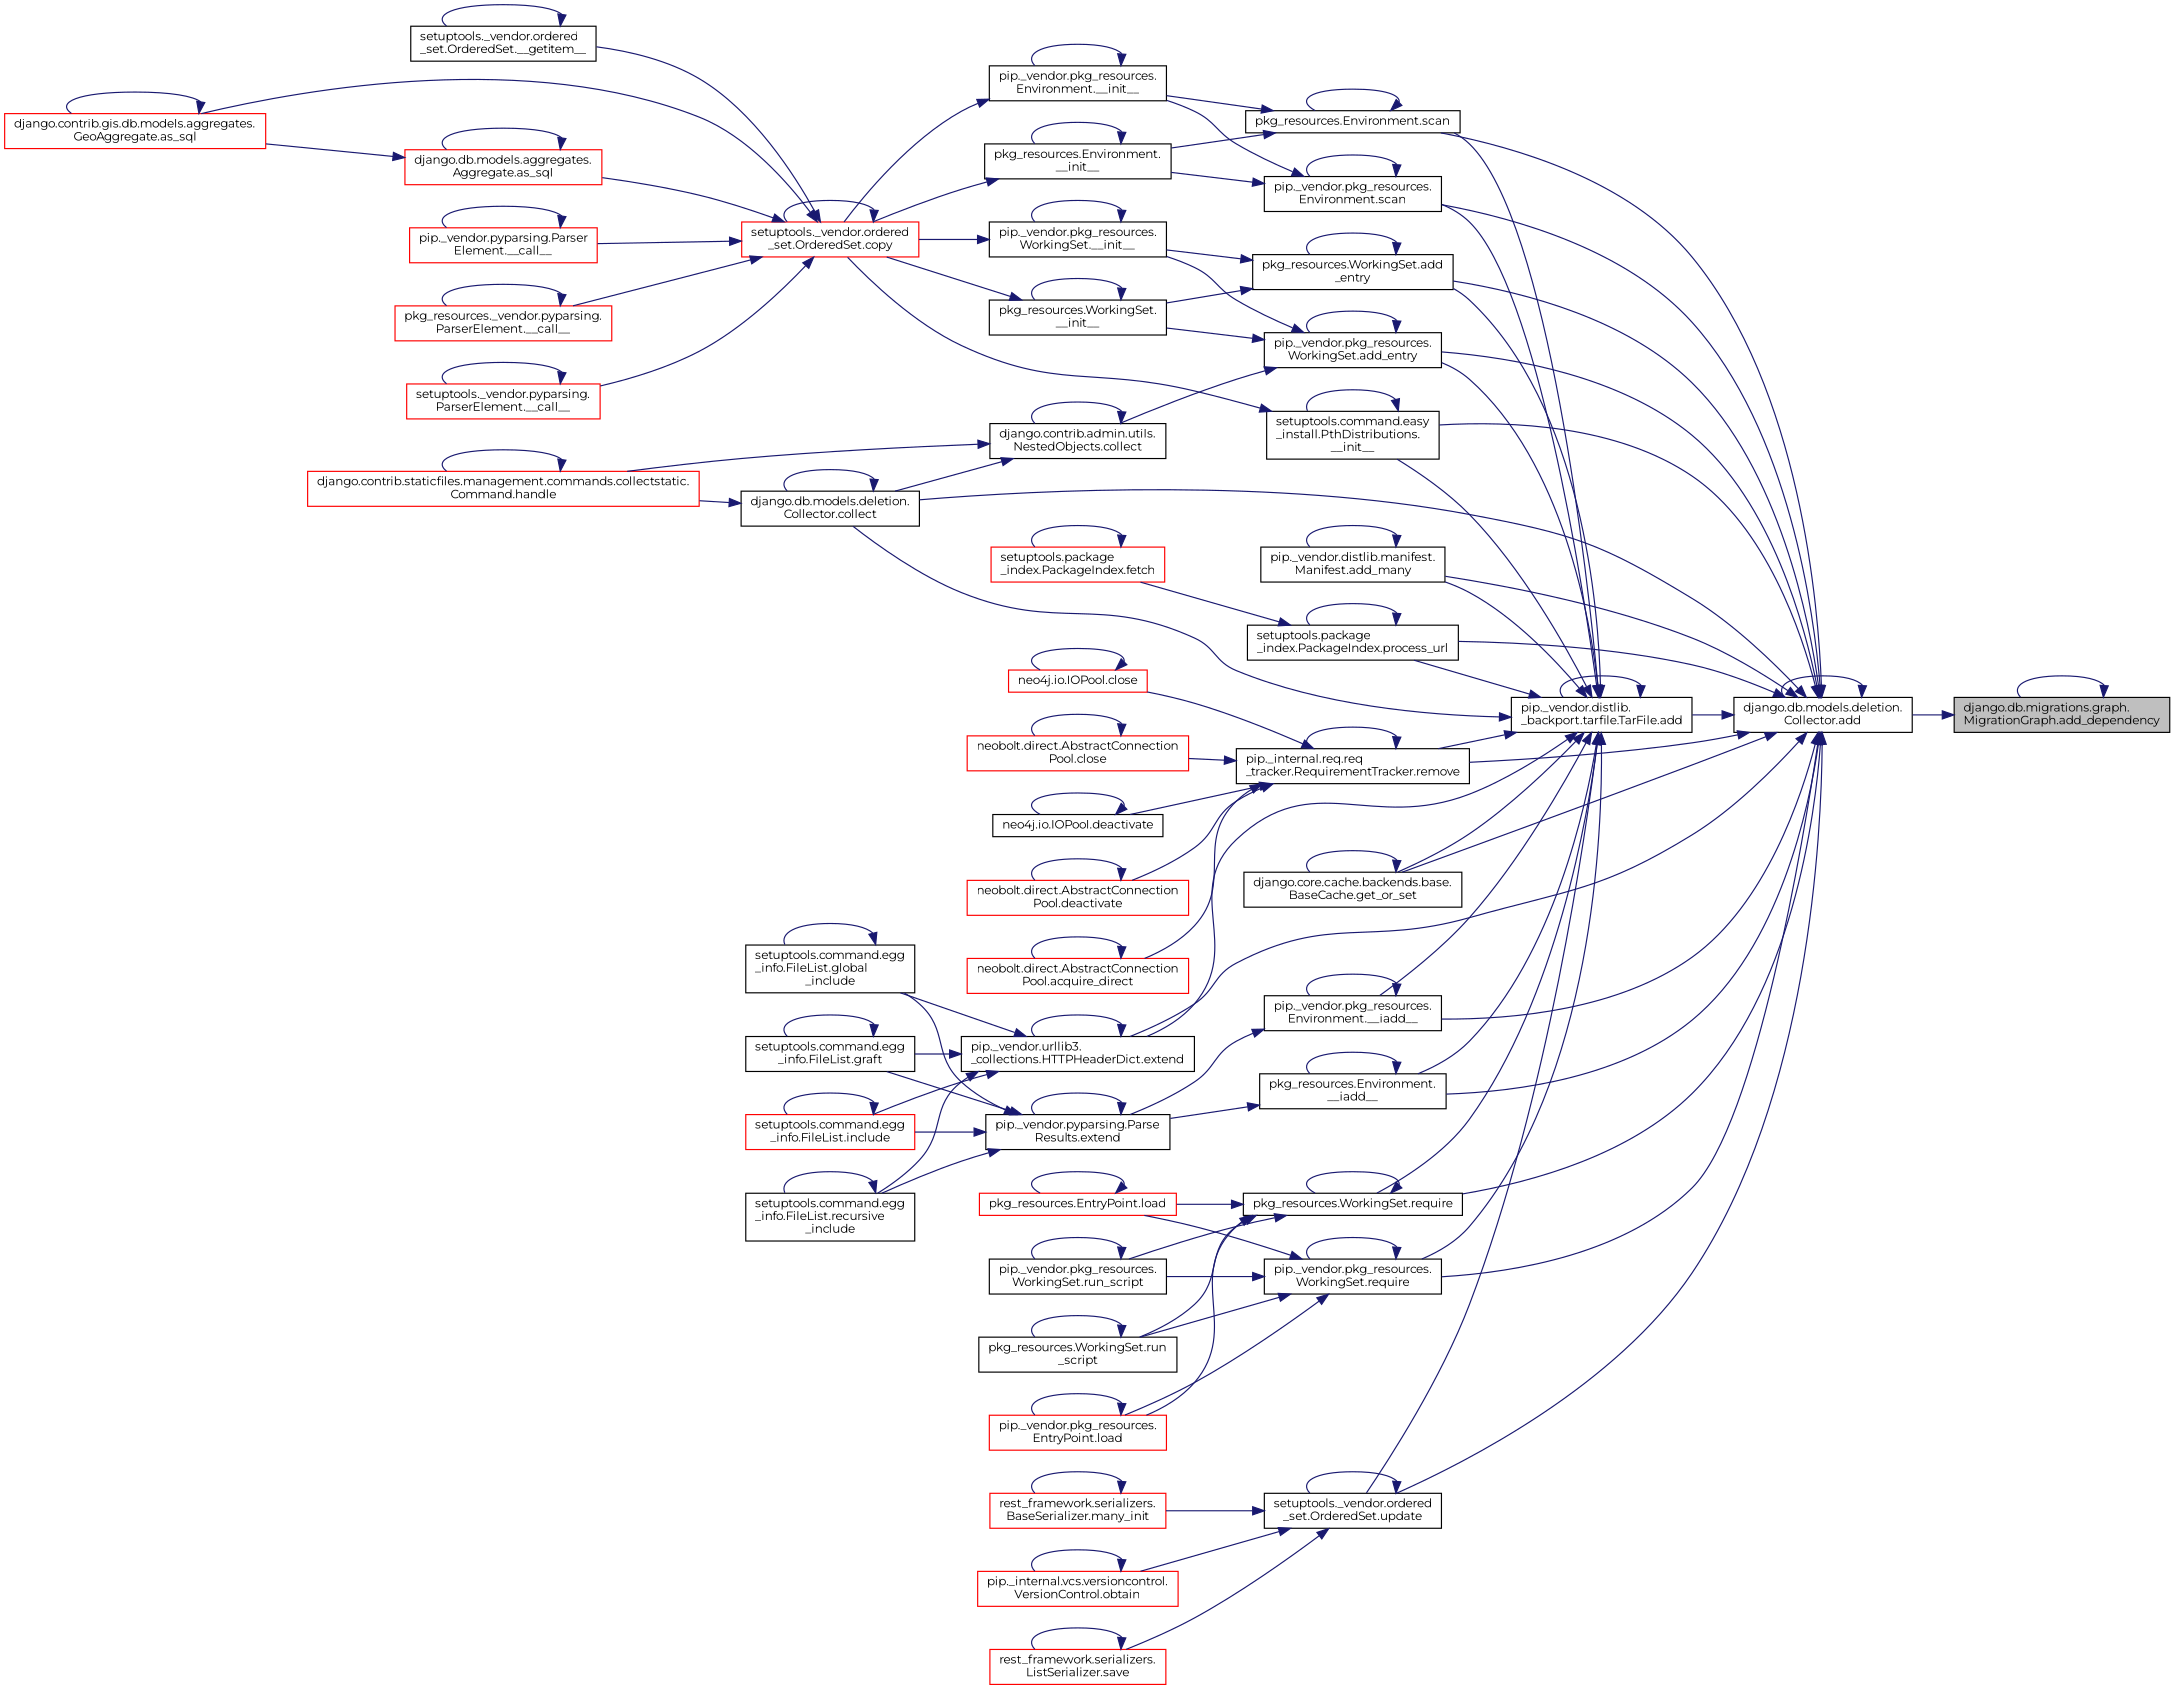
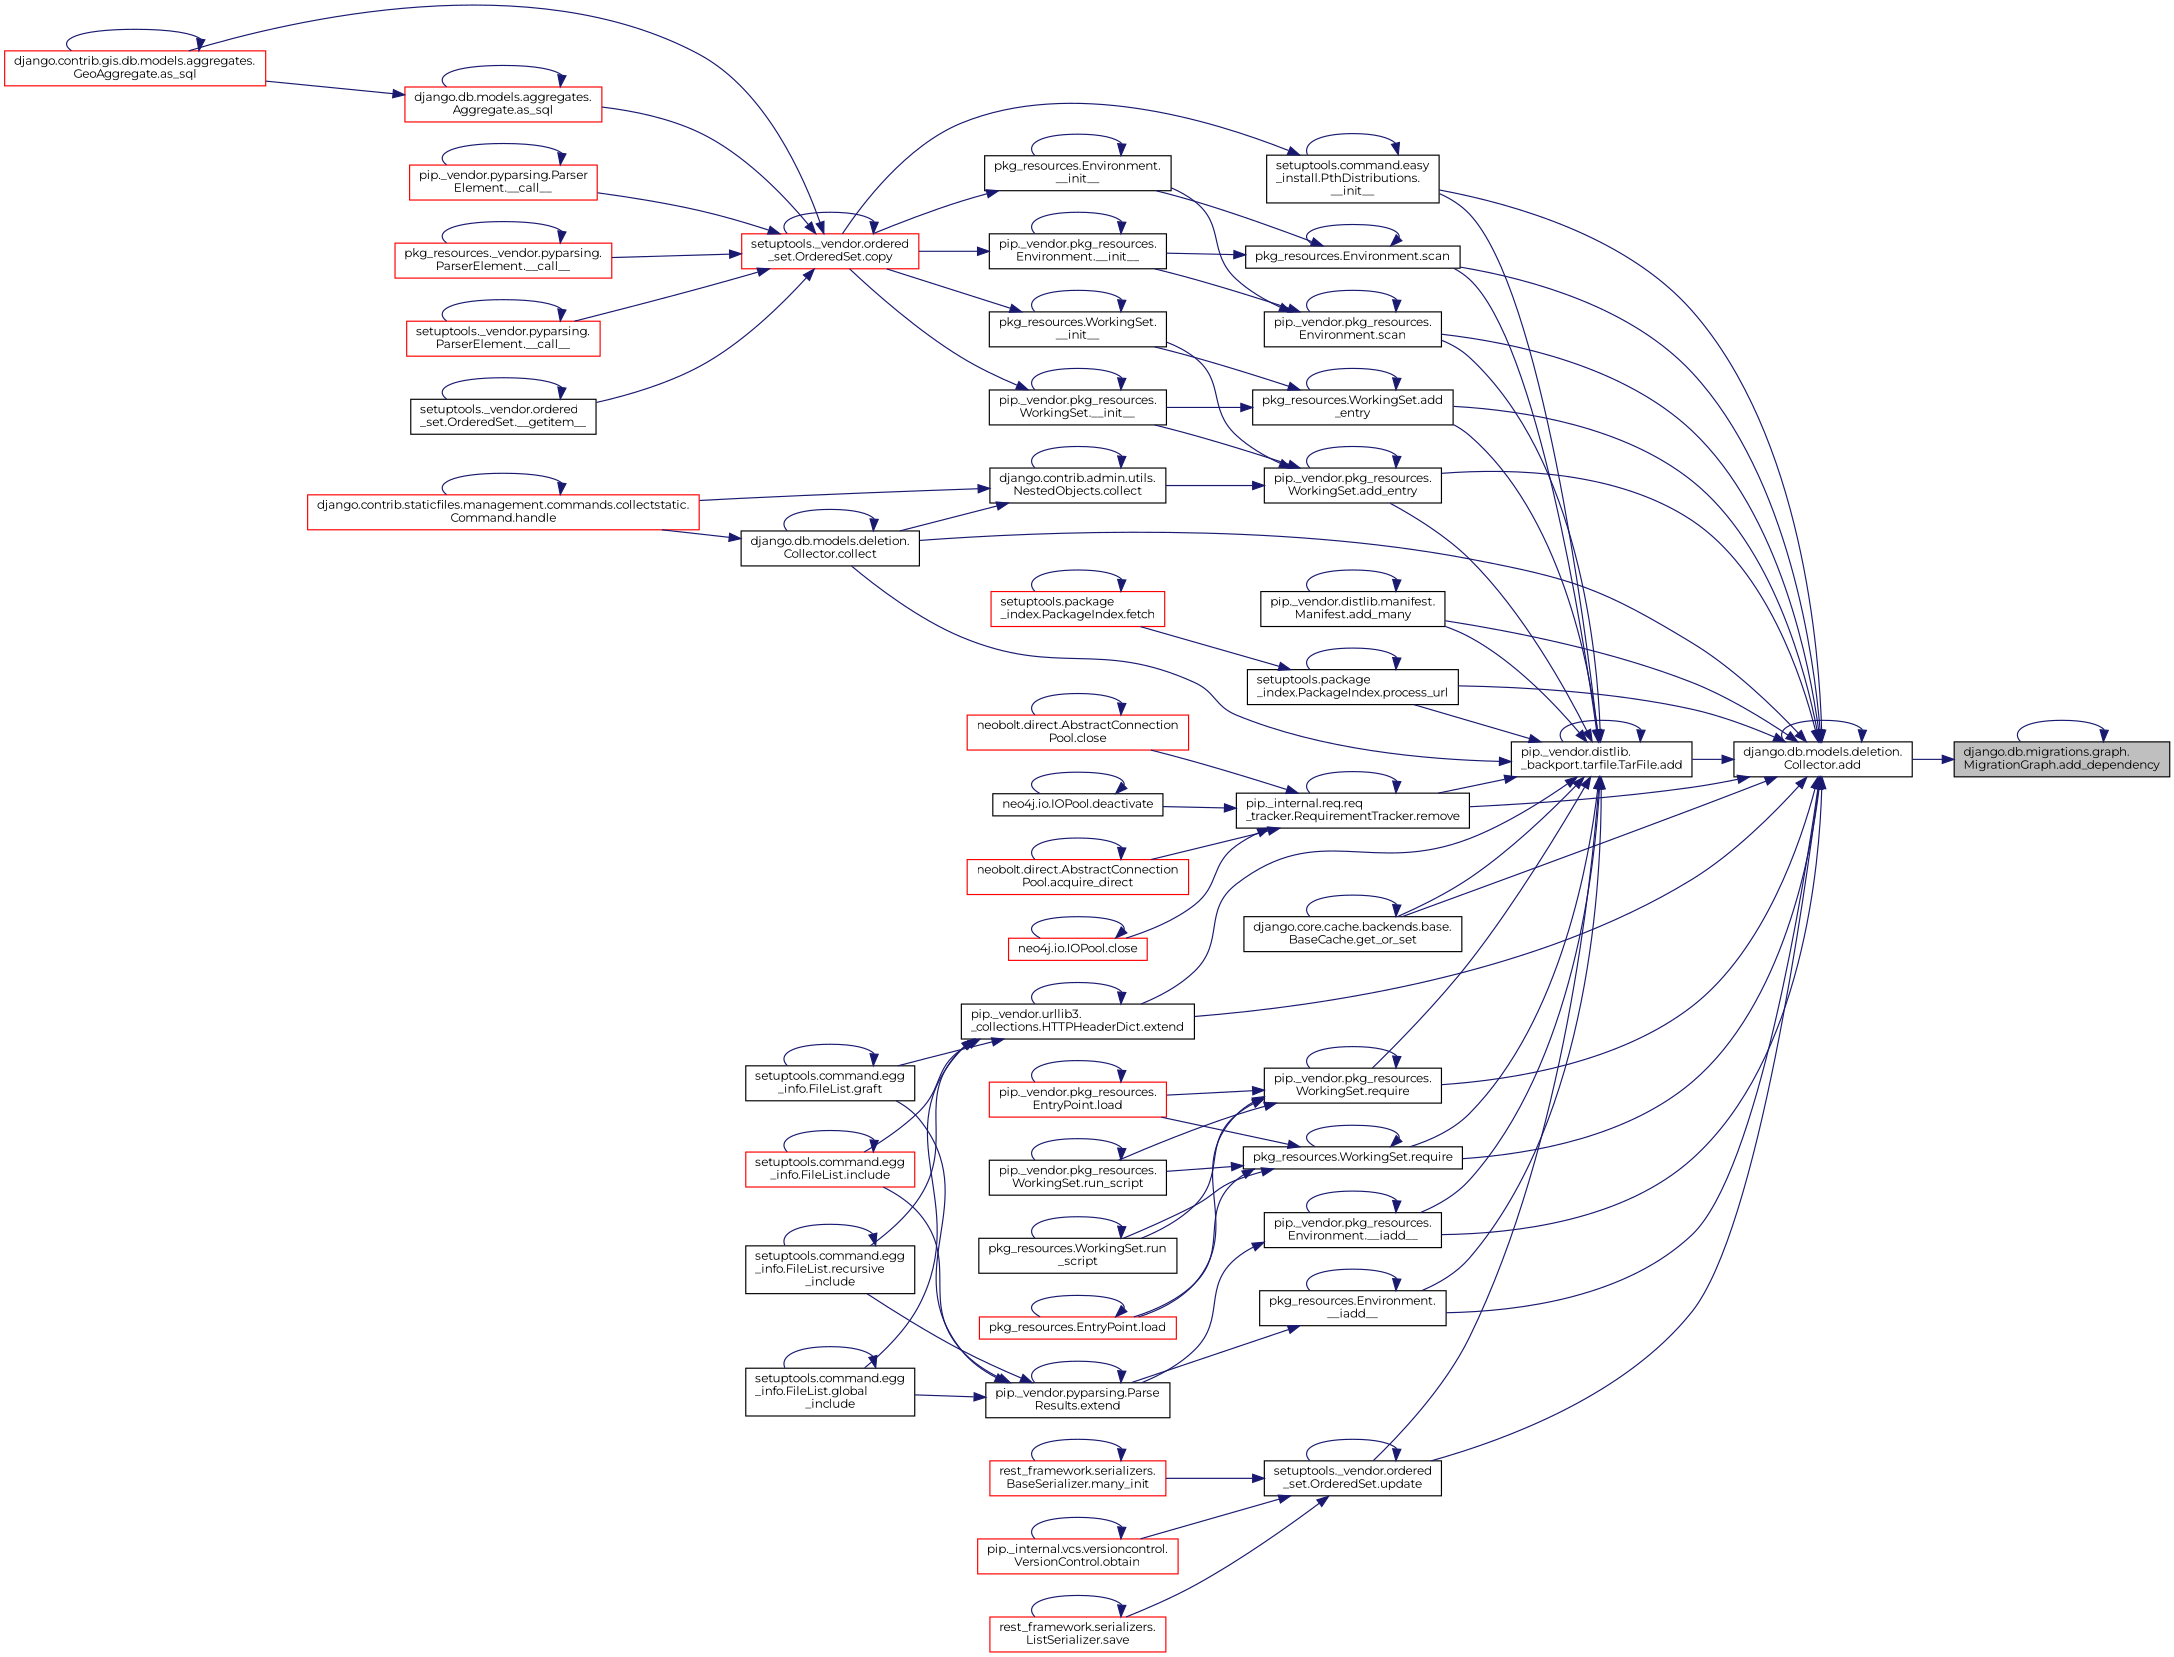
(1078, 898) -> none
